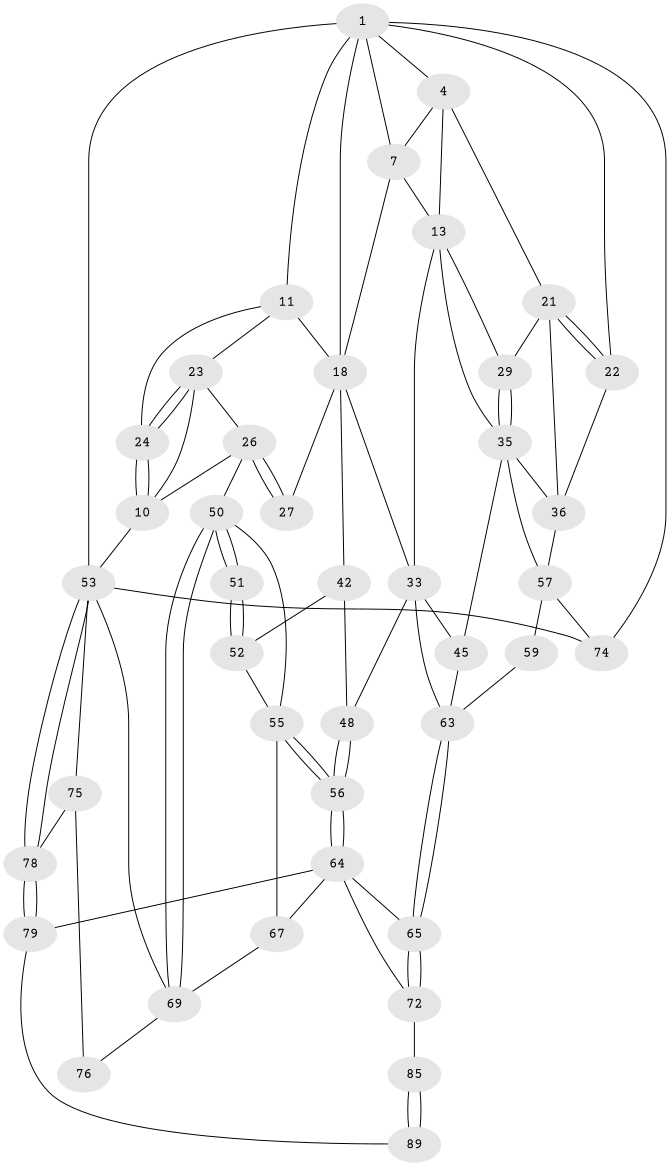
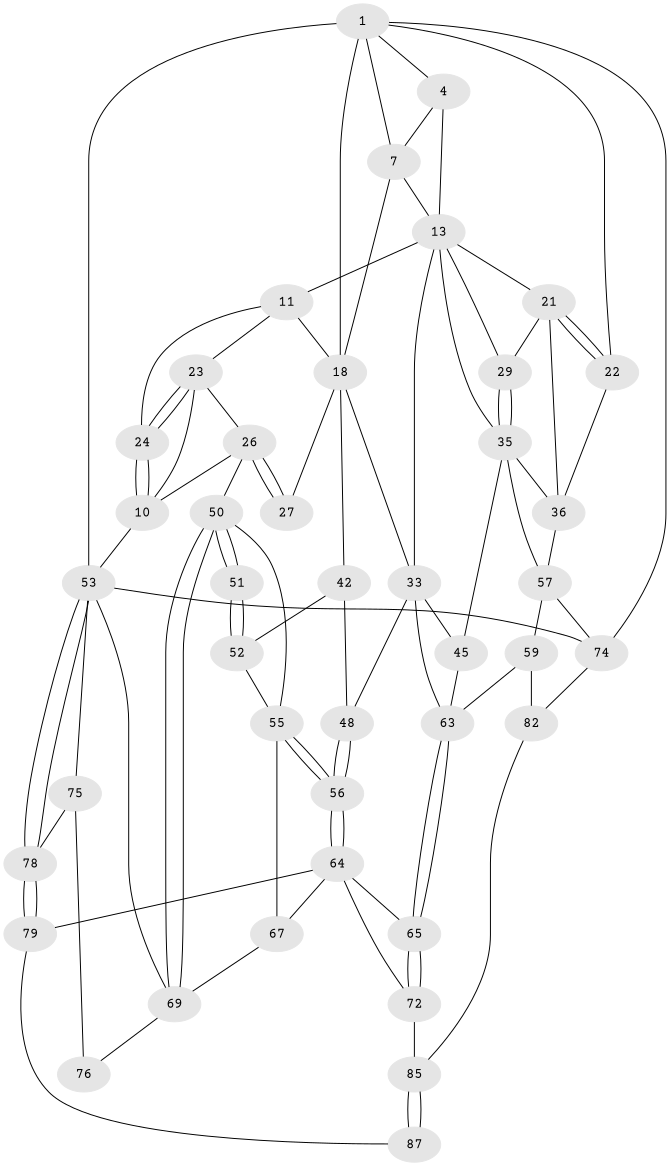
(303, 156) -> (360, 268)
(496, 197) -> (494, 267)
none -> (531, 723)
(414, 1145) -> (414, 1145)
